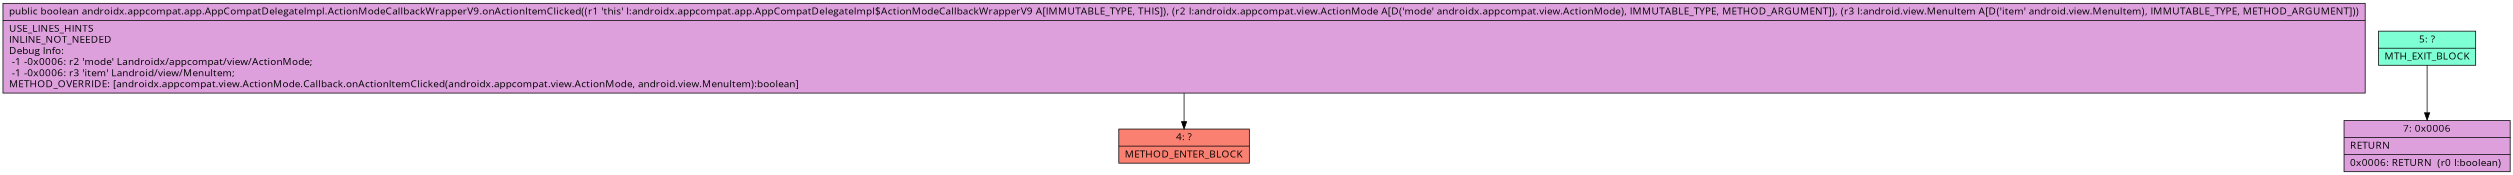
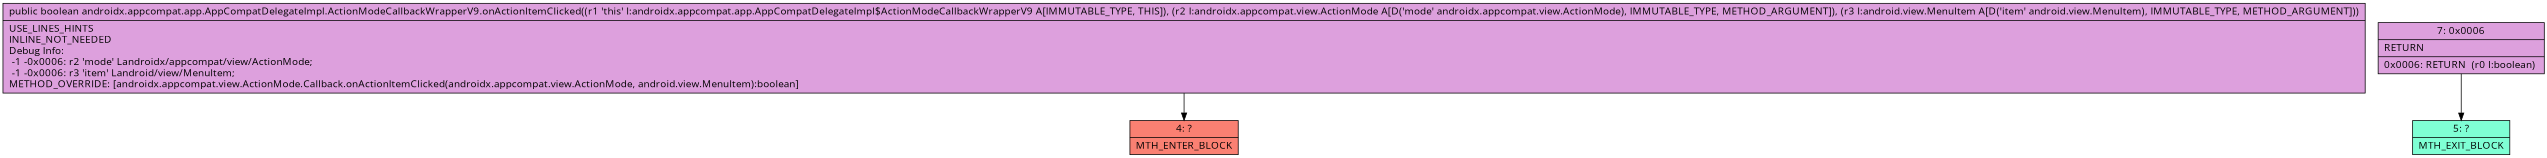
(2427, 89) -> (2461, 93)
(1184, 154) -> (1184, 146)
